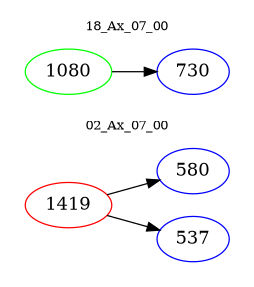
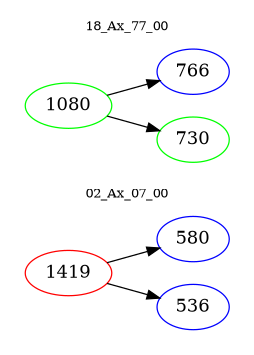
(127, 27) -> (127, 27)
(193, 72) -> (193, 140)
none -> (193, 72)
(193, 239) -> (193, 307)
